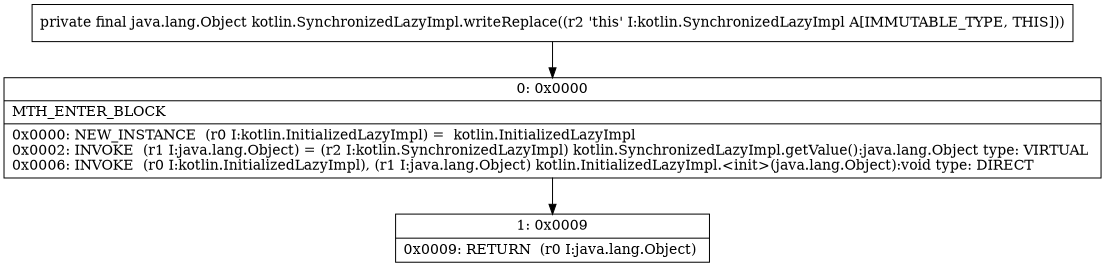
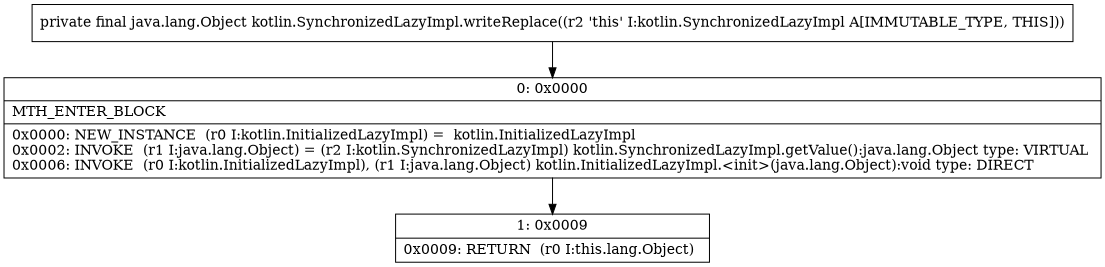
(553, 250) -> (552, 250)
